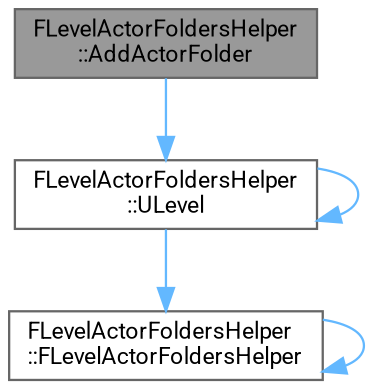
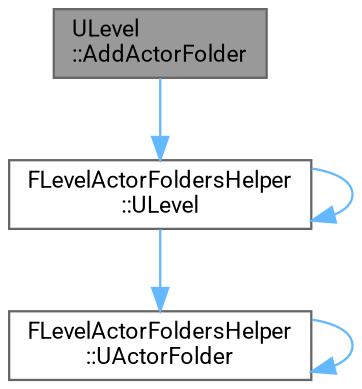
(166, 43) -> (160, 43)
(166, 346) -> (160, 346)
